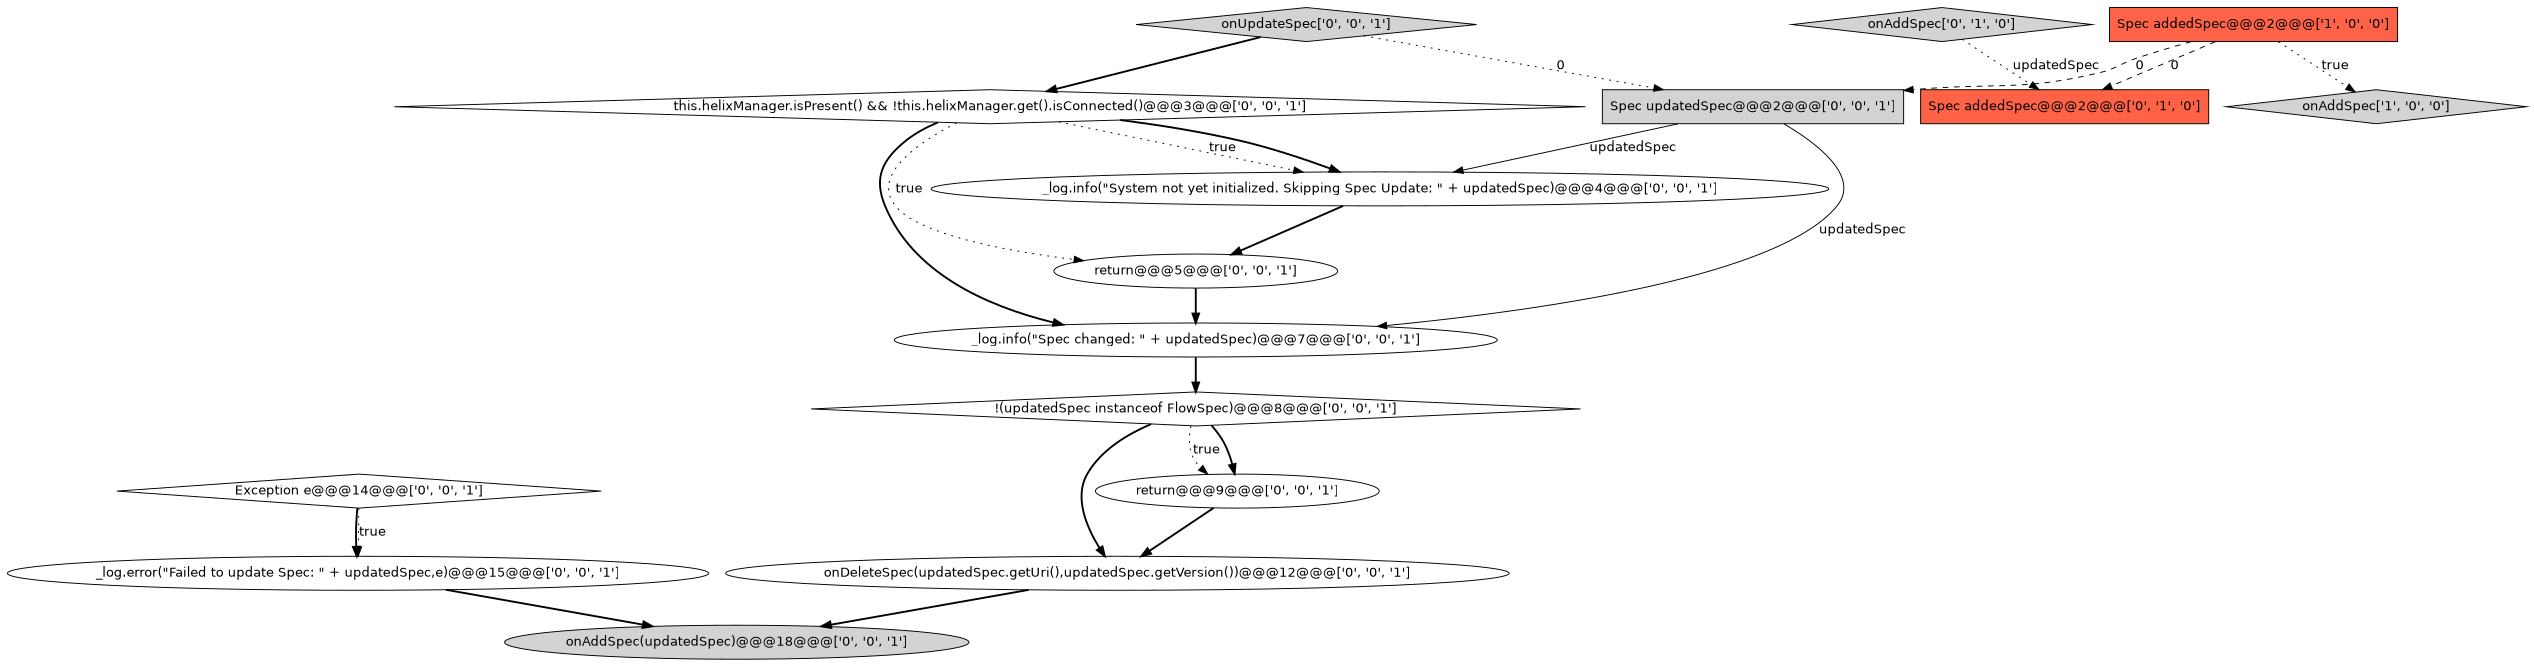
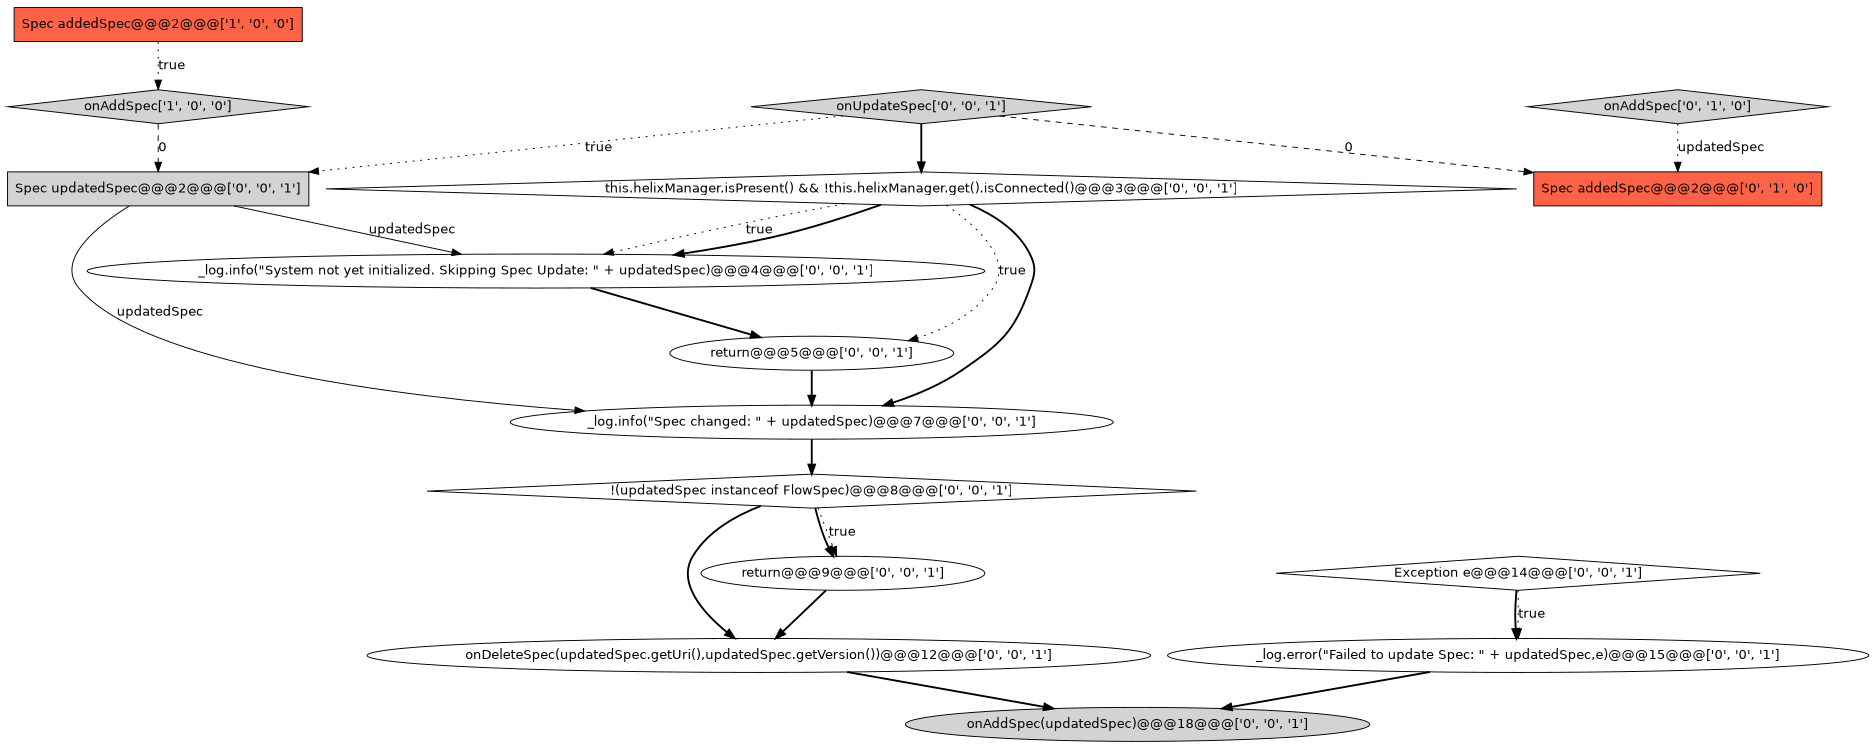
(2163, 64) -> (1262, 144)
(1561, 66) -> (599, 148)
(2055, 81) -> (158, 143)
